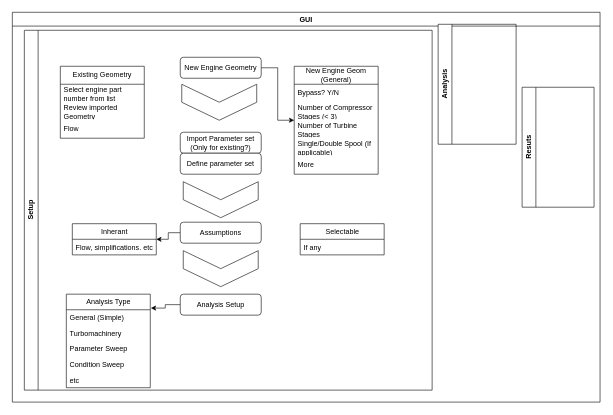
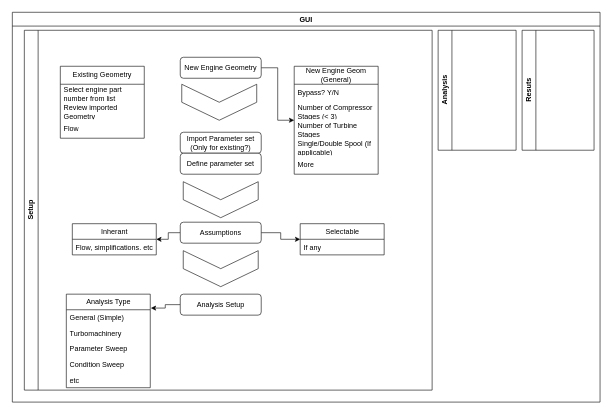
(477, 84) -> (477, 90)
(558, 147) -> (558, 90)
none -> (280, 233)
